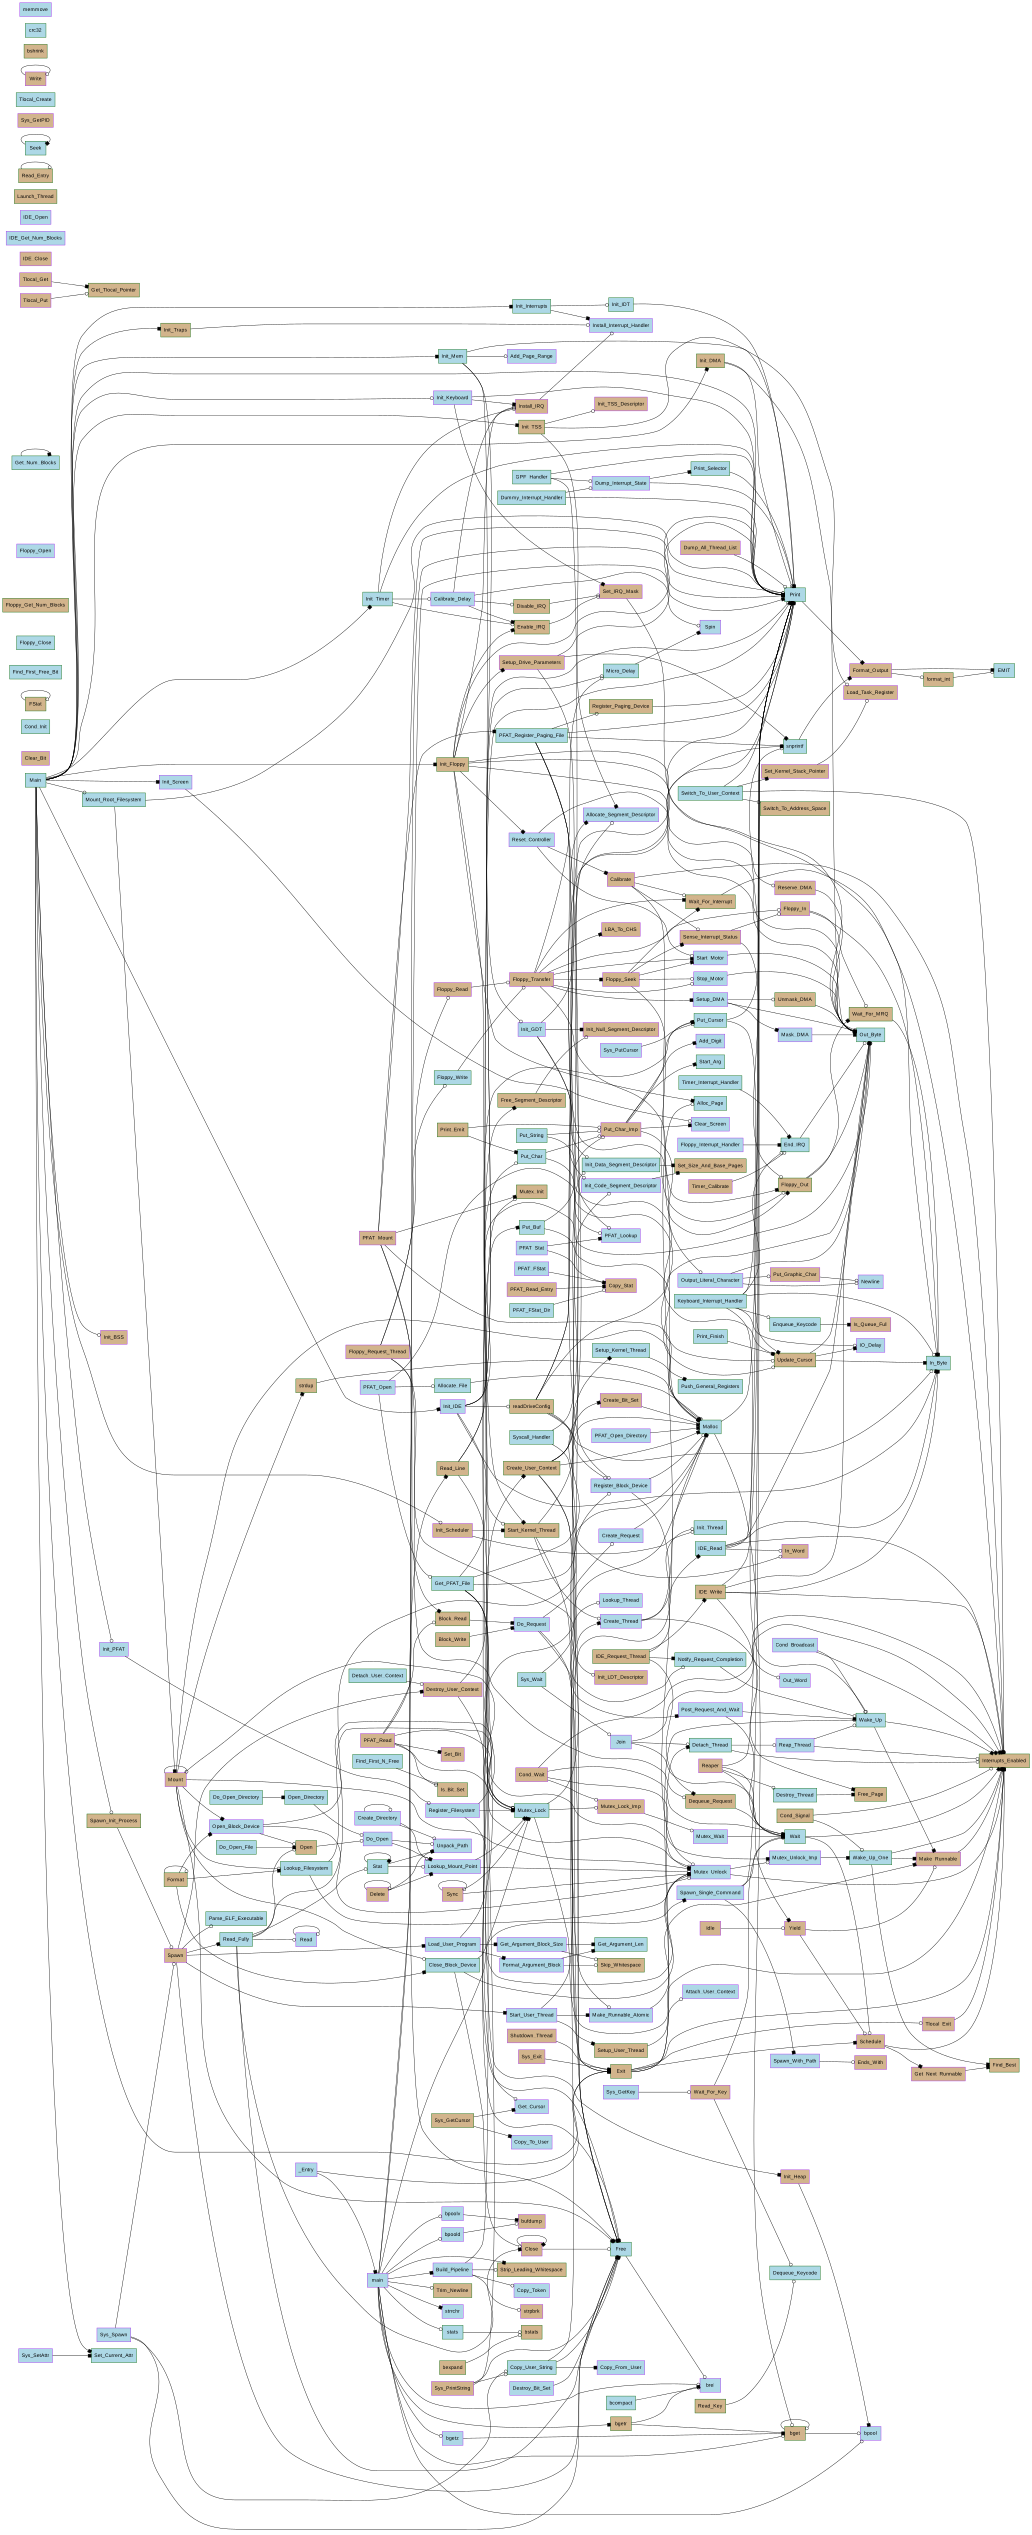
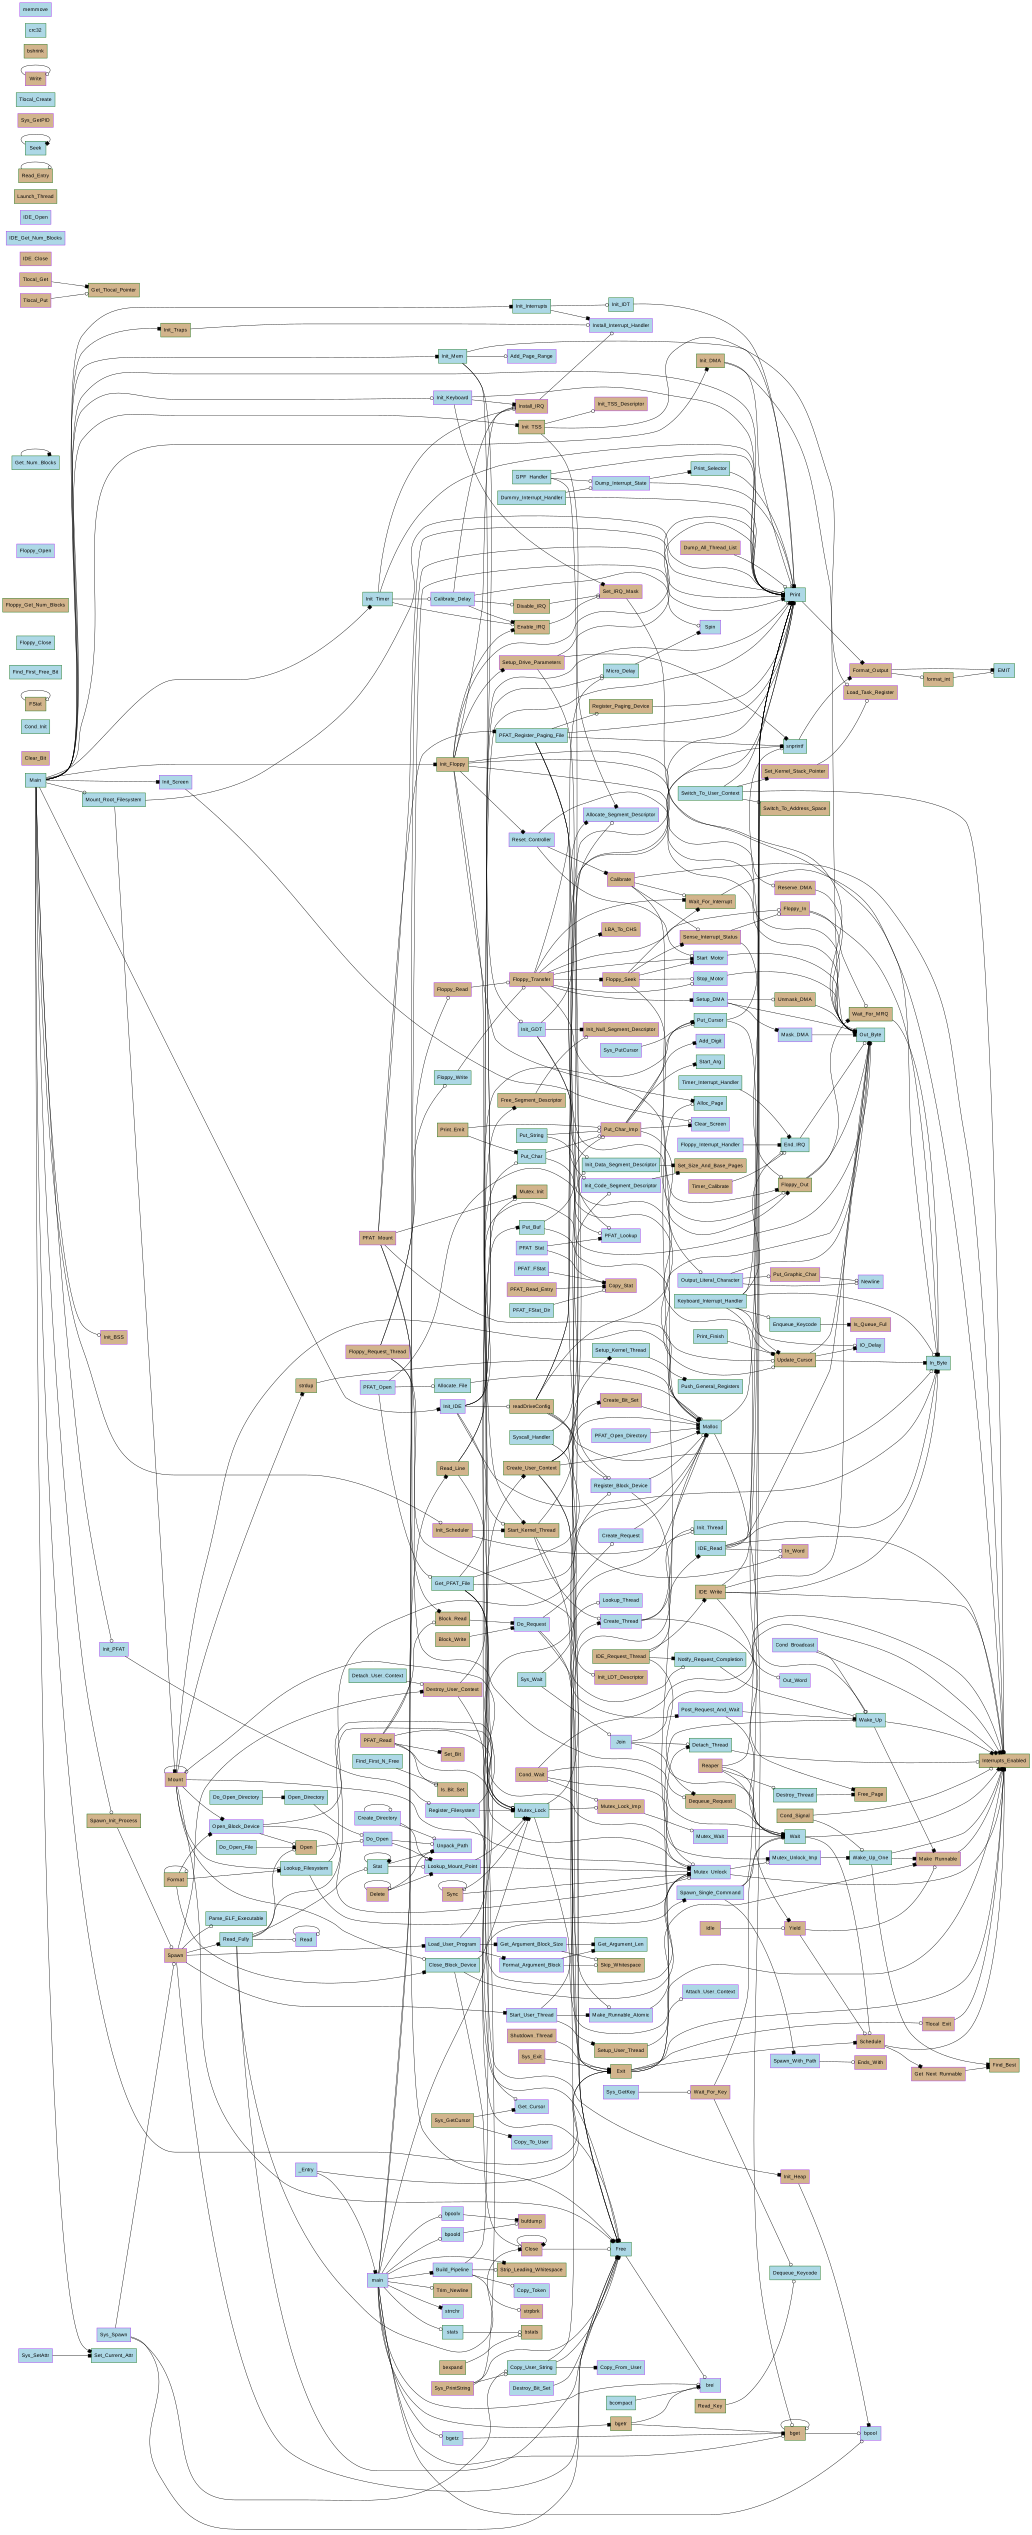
(795, 1745) -> none
